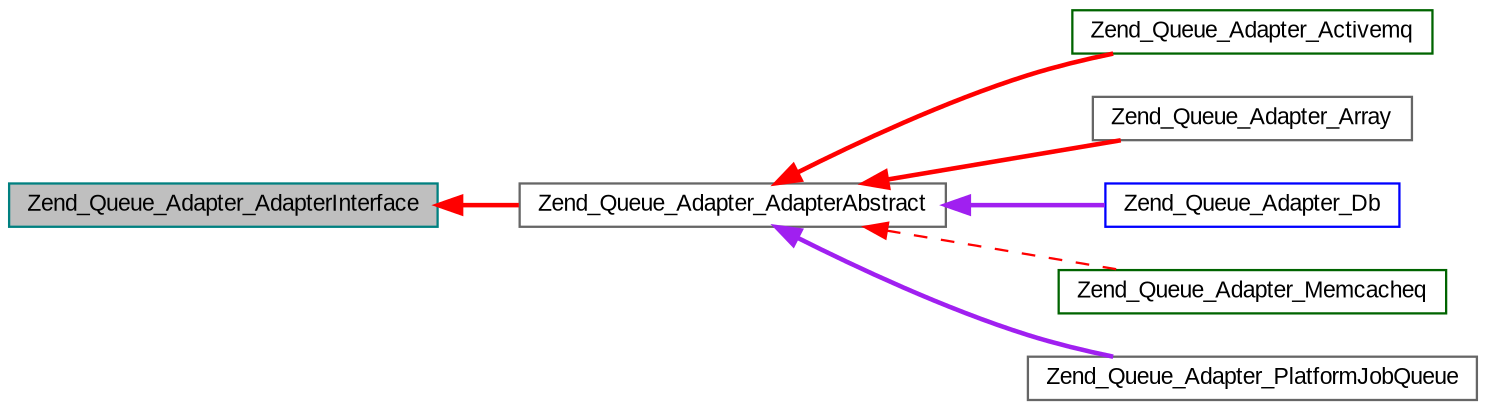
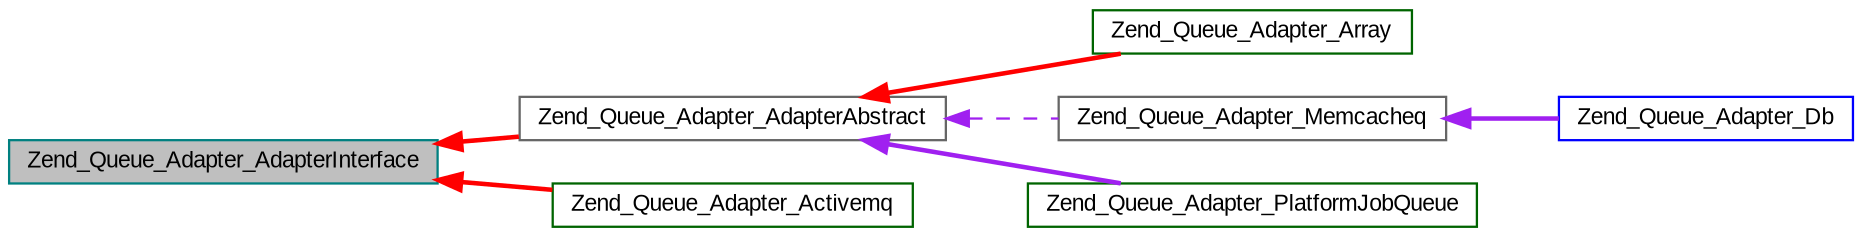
(951, 103) -> (507, 186)
(1252, 119) -> (1252, 32)
(1037, 205) -> (1514, 119)
(1004, 250) -> (1014, 119)
(1252, 292) -> (1252, 119)
(1252, 378) -> (1252, 205)
